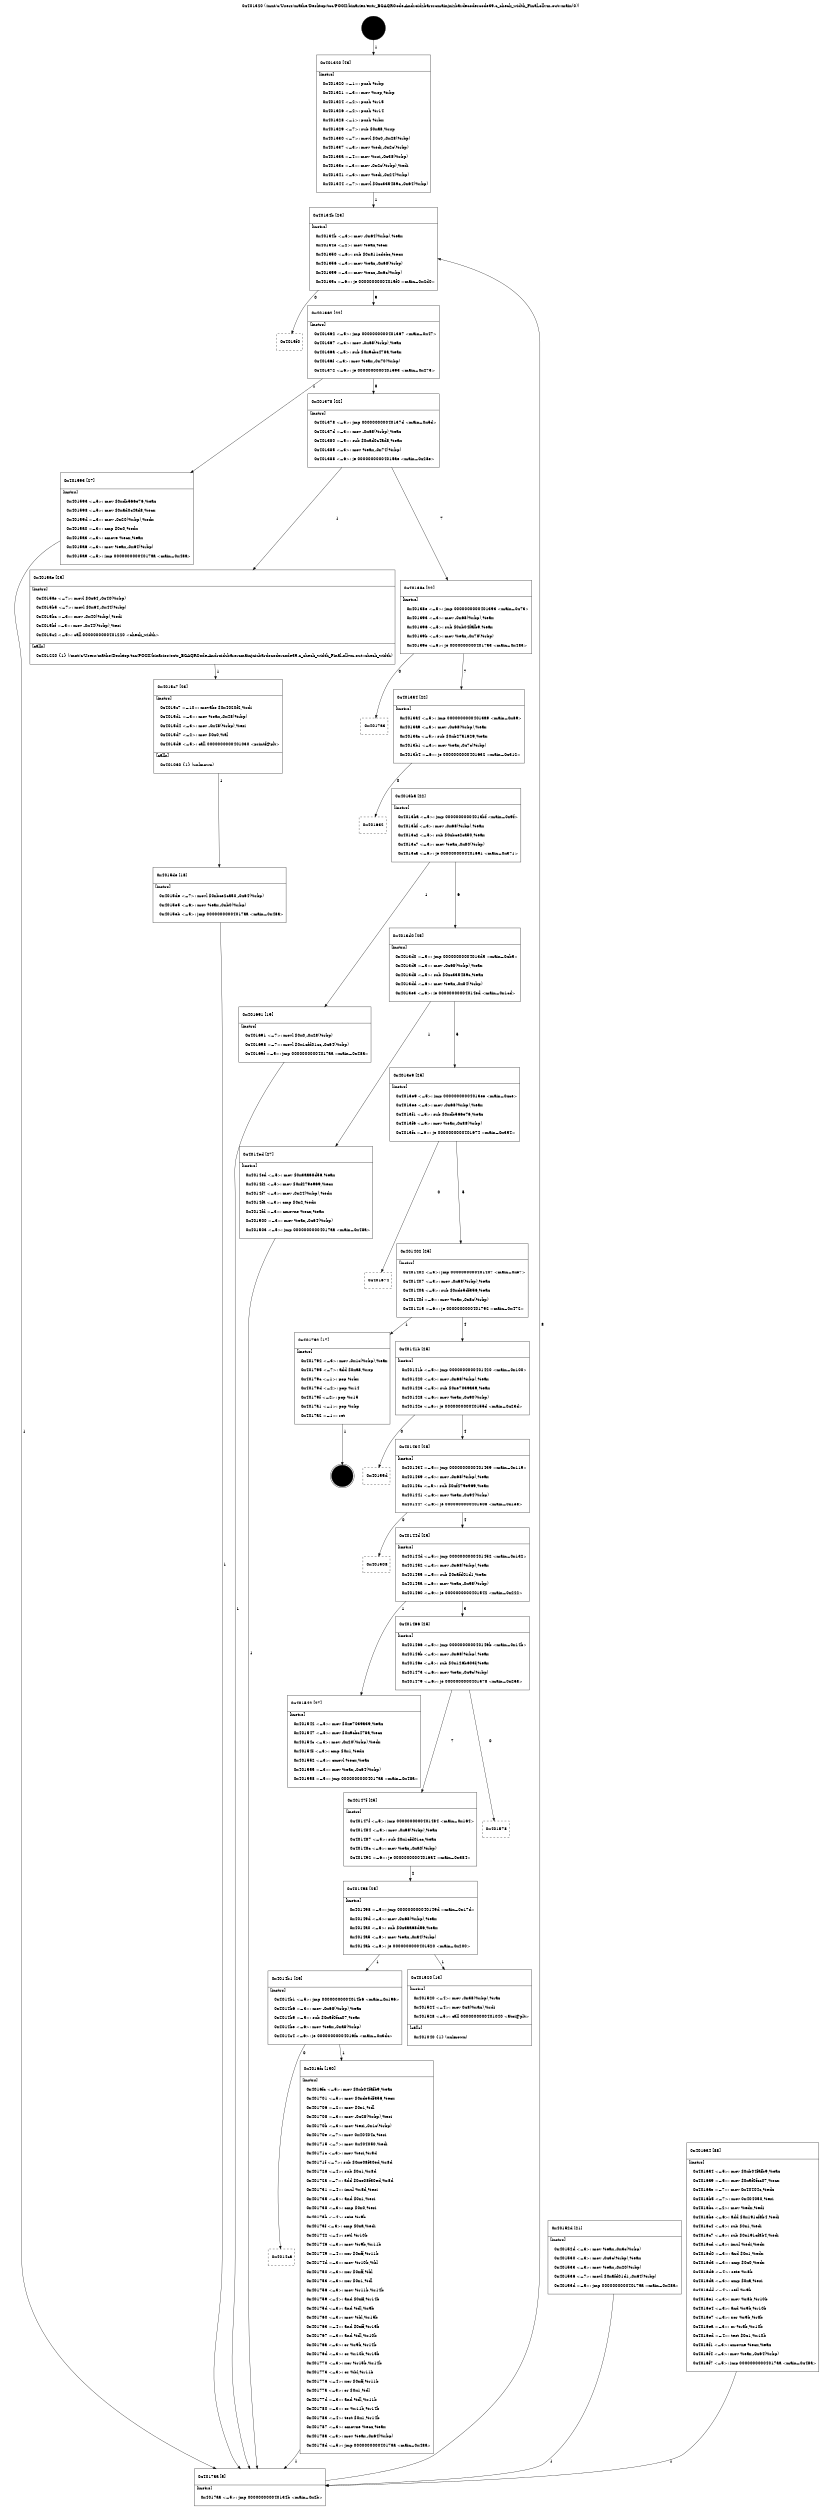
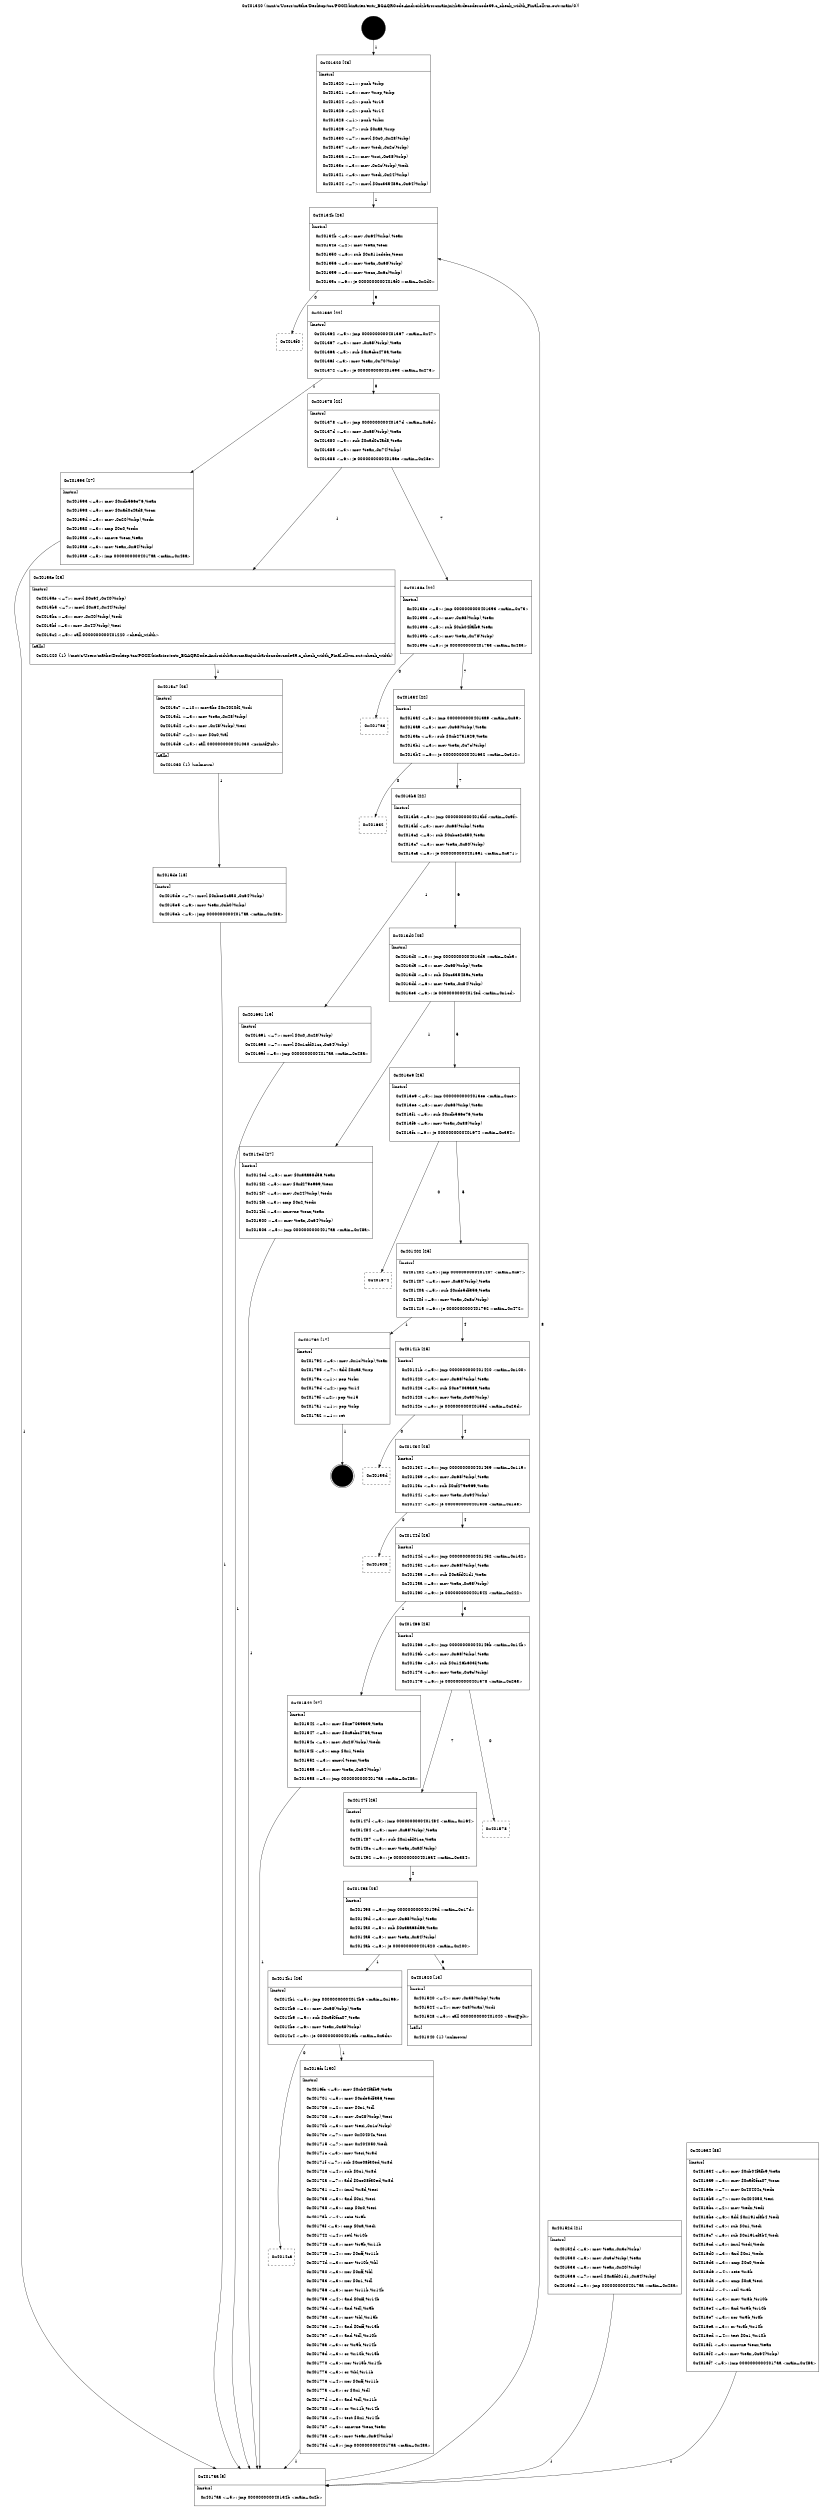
none -> (458, 774)
(442, 1962) -> (442, 1962)
none -> (260, 2121)
